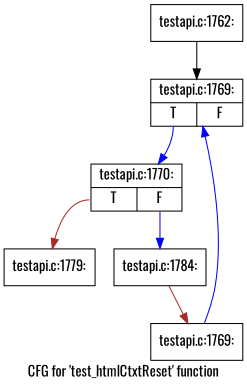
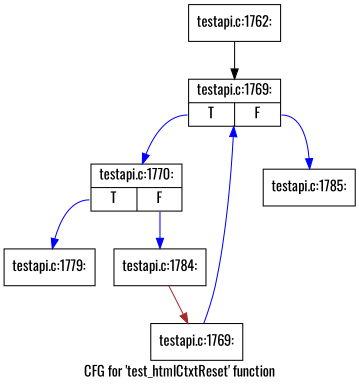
none -> (309, 188)
(66, 213) -> (66, 213)
